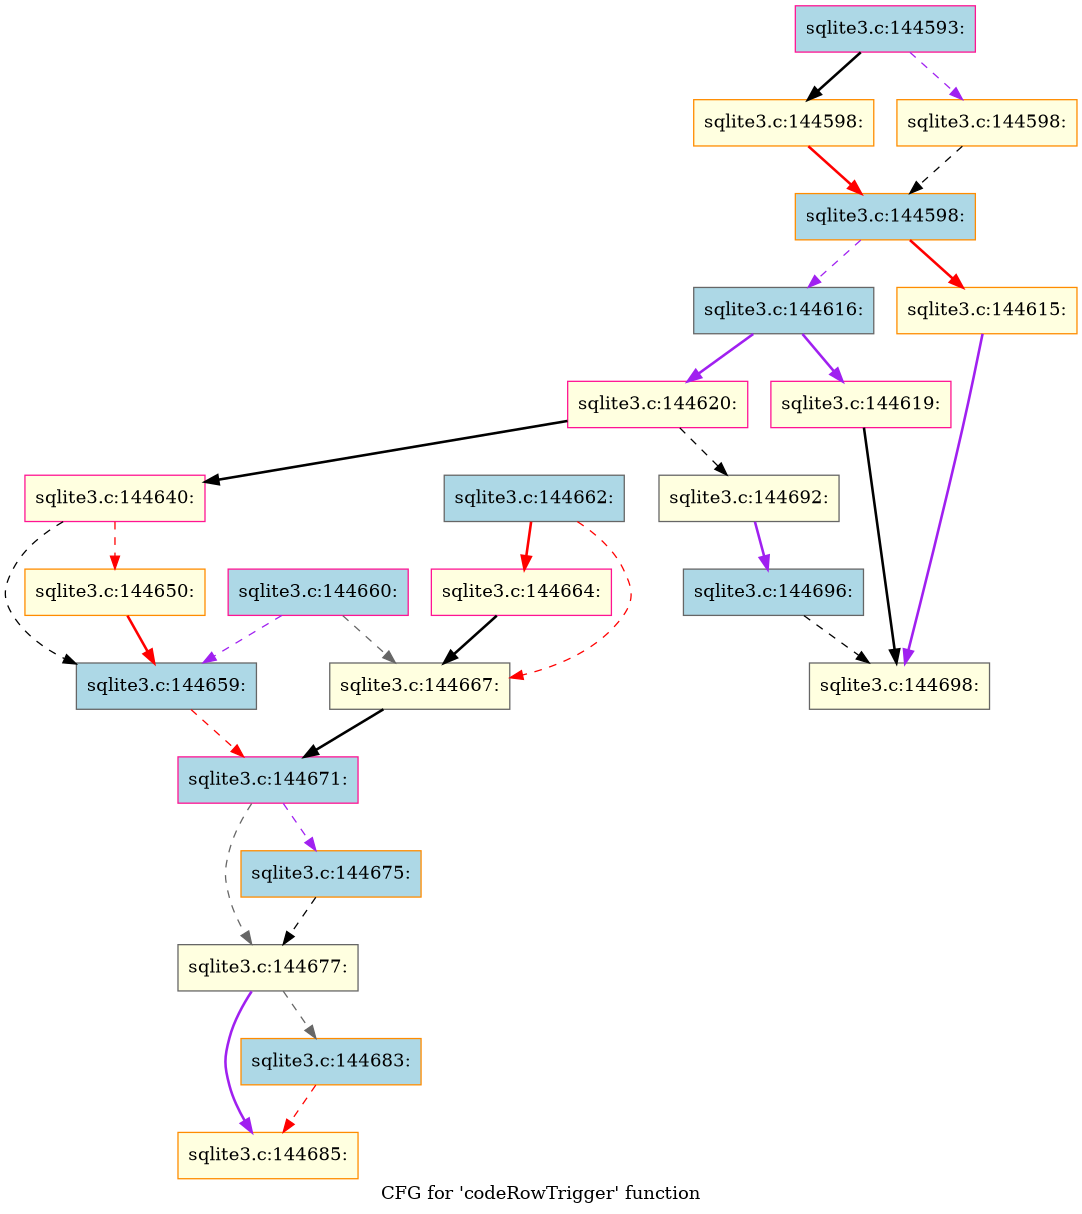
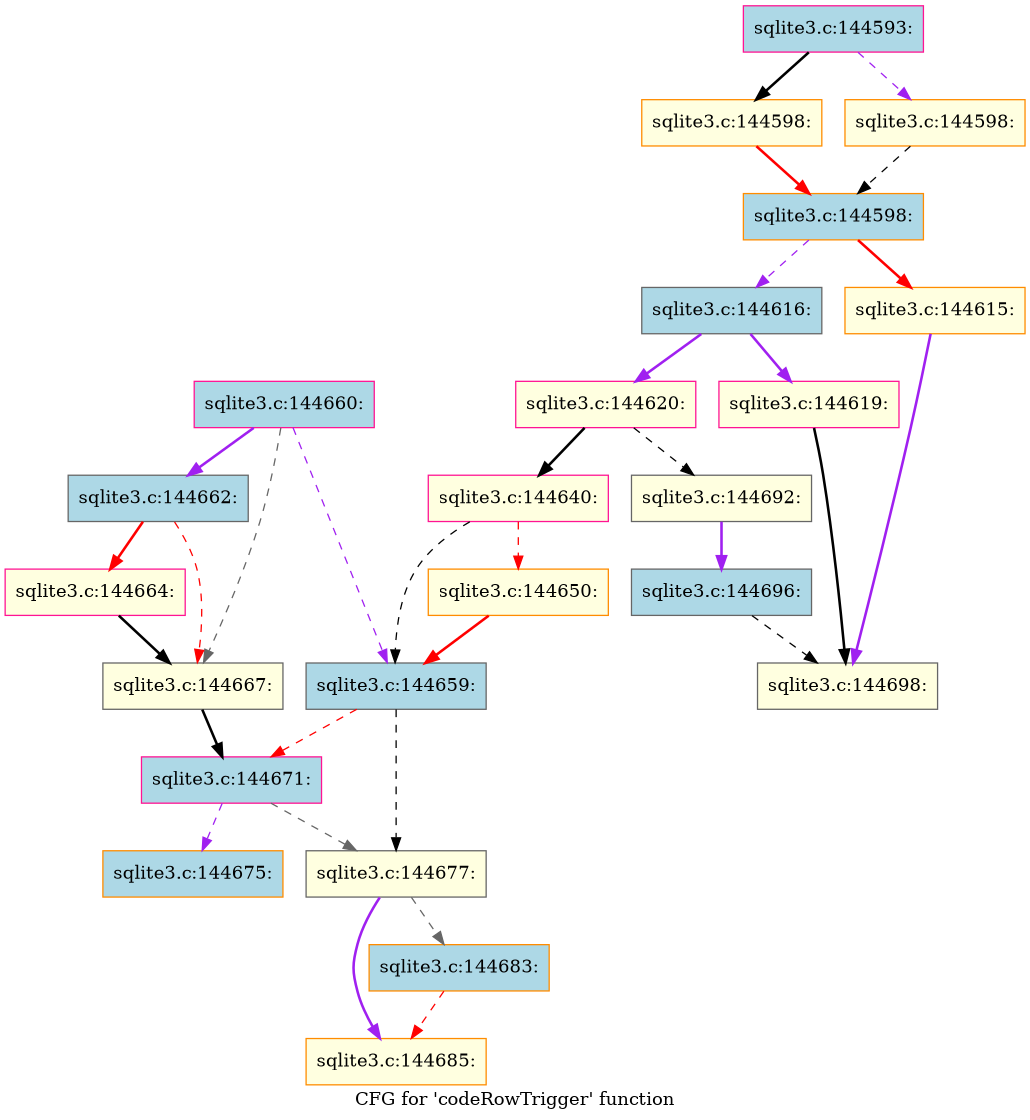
none -> (226, 448)
(303, 916) -> (396, 773)
